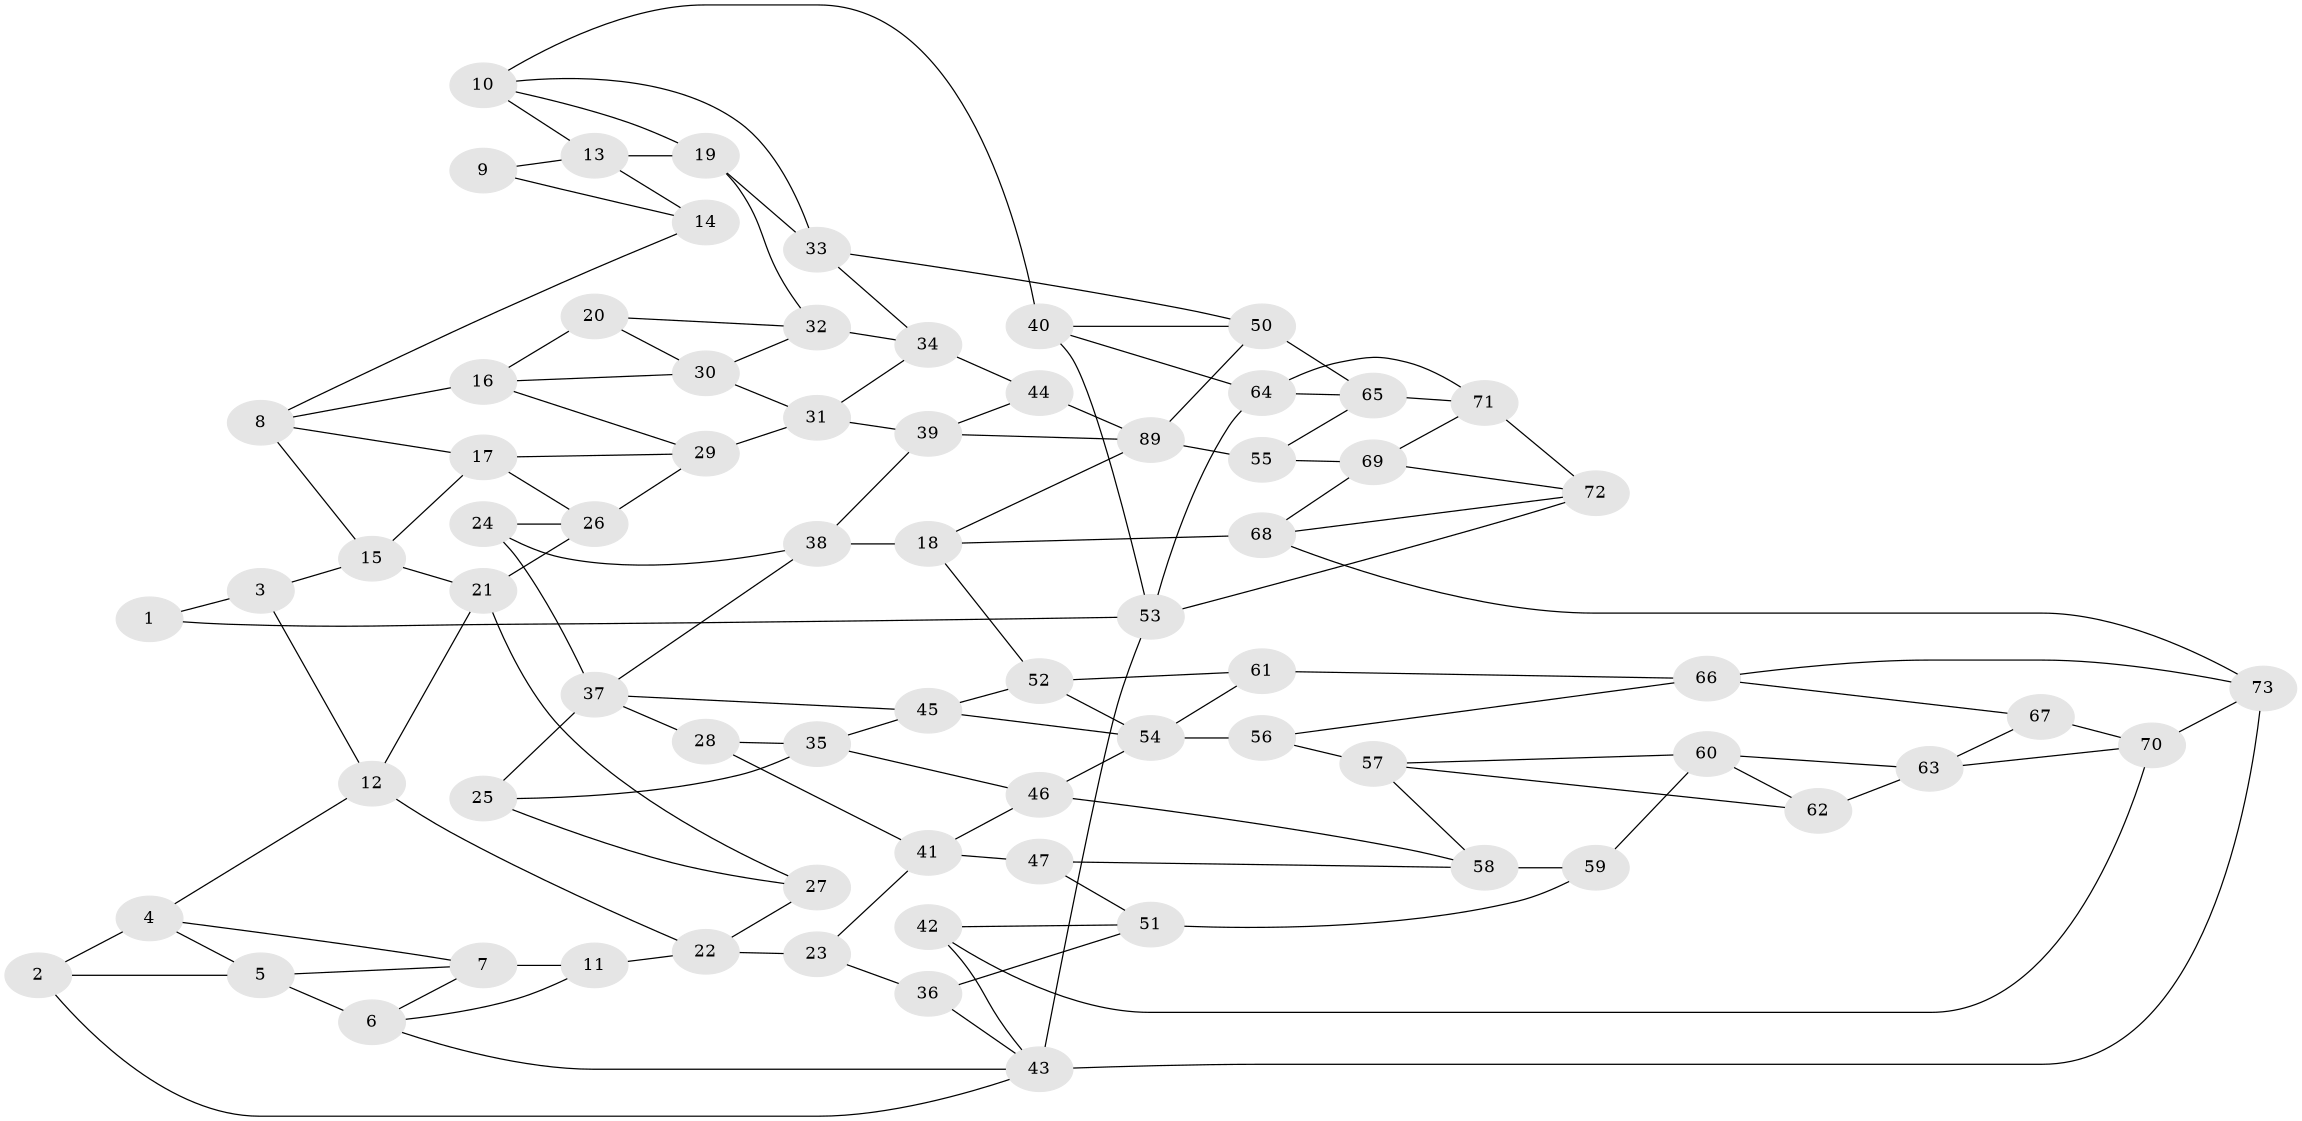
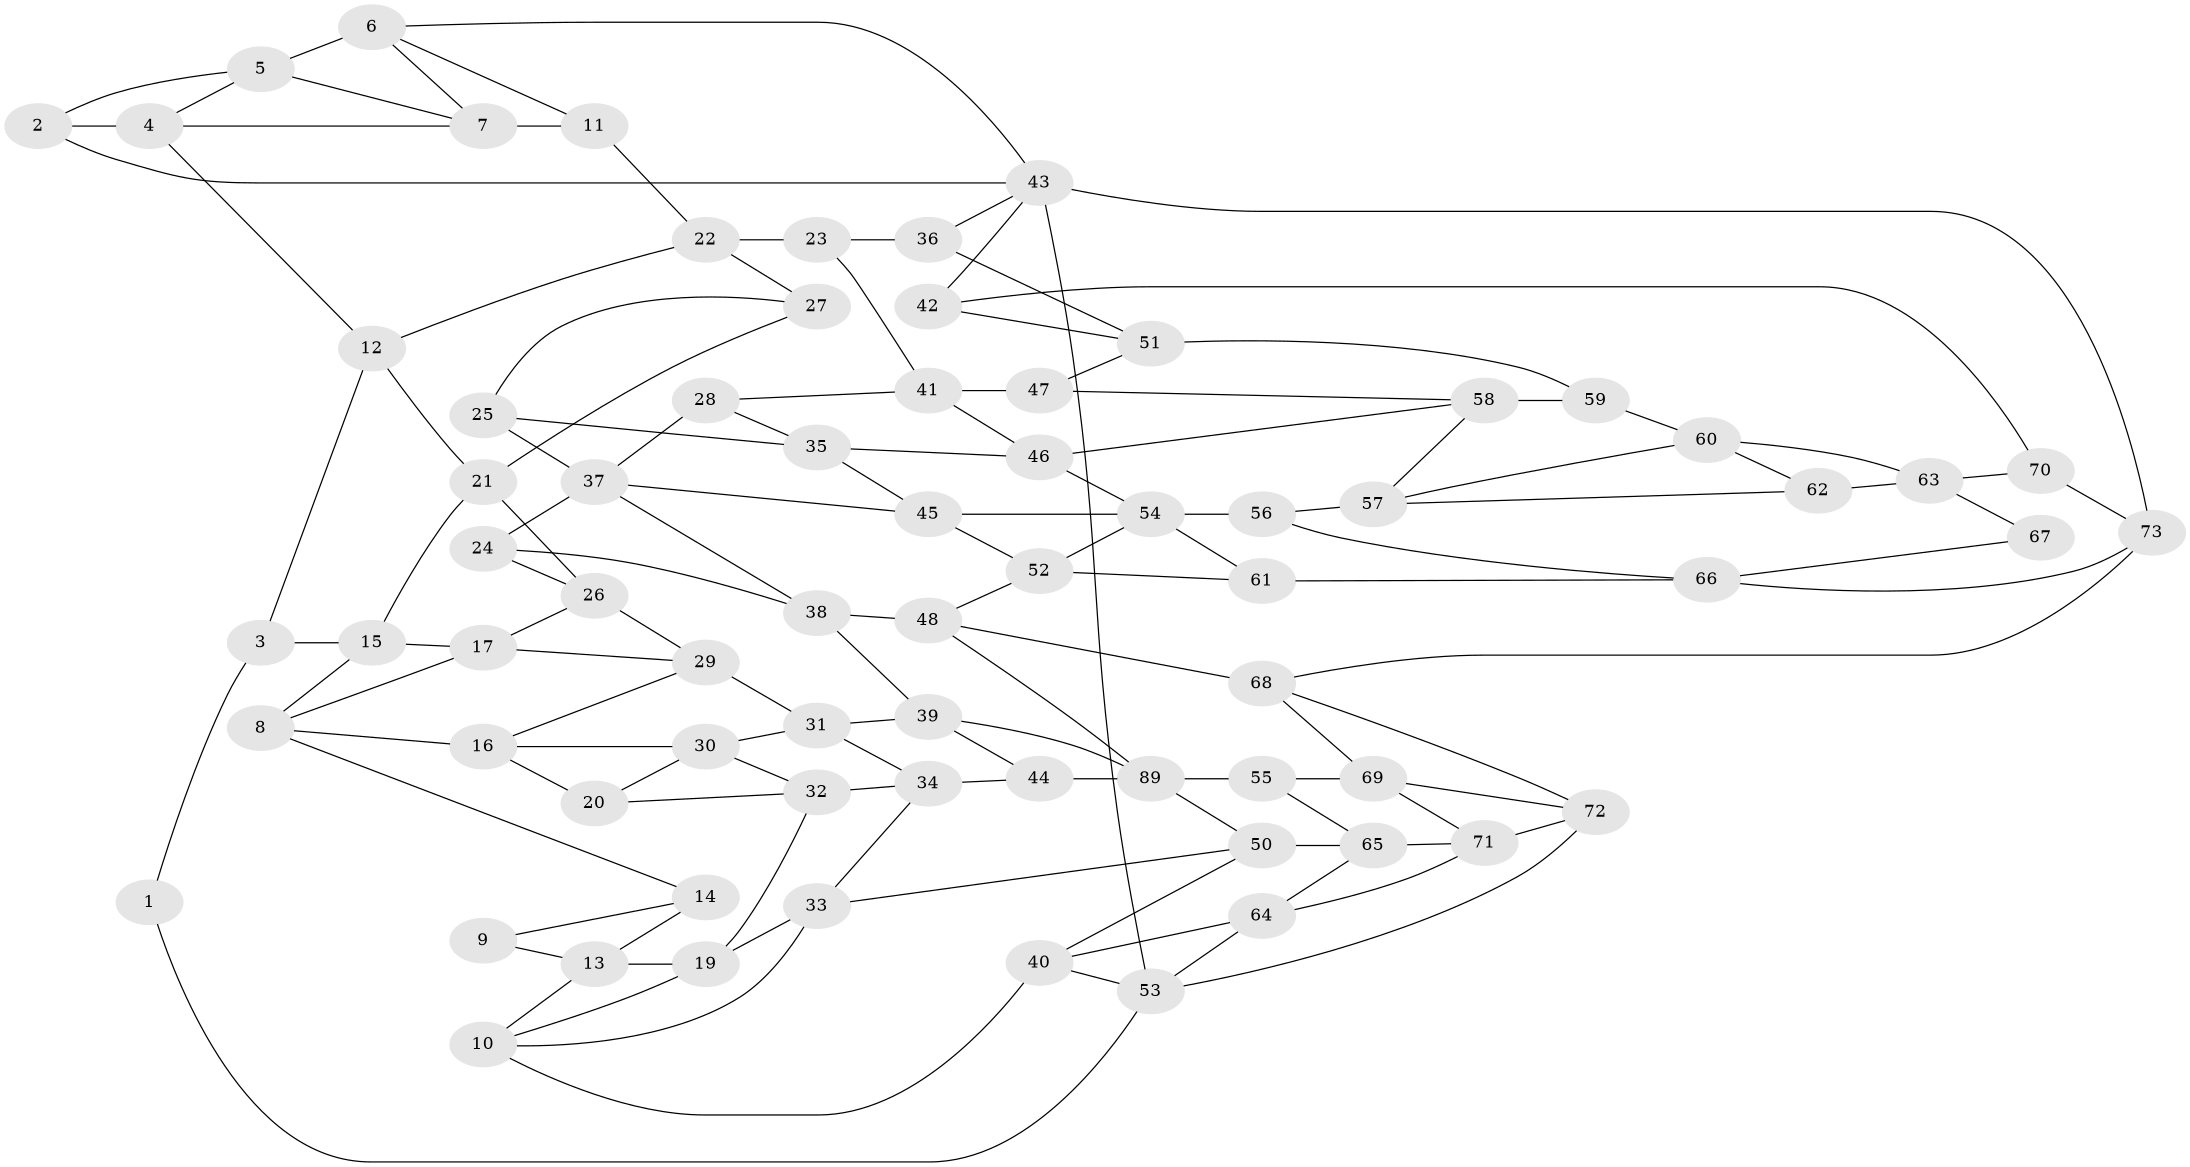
(928, 544) -> (928, 621)
(2097, 731) -> none
